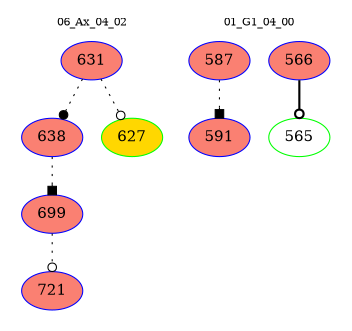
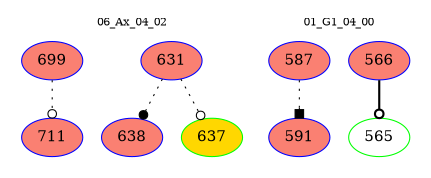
(132, 137) -> (212, 137)
(52, 171) -> none
(52, 291) -> (52, 137)
